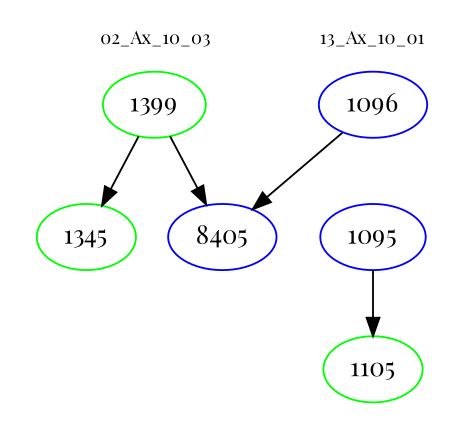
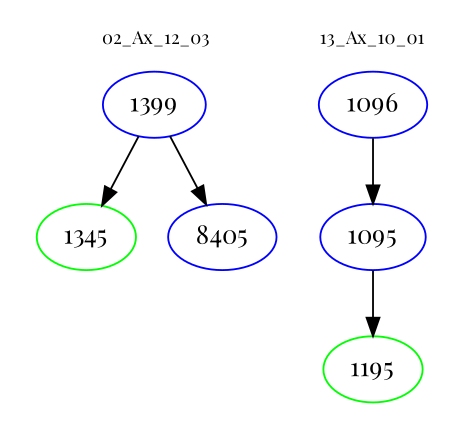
(156, 40) -> (156, 40)
(154, 105) -> (154, 105)
(316, 155) -> (373, 162)
(373, 369) -> (373, 369)
